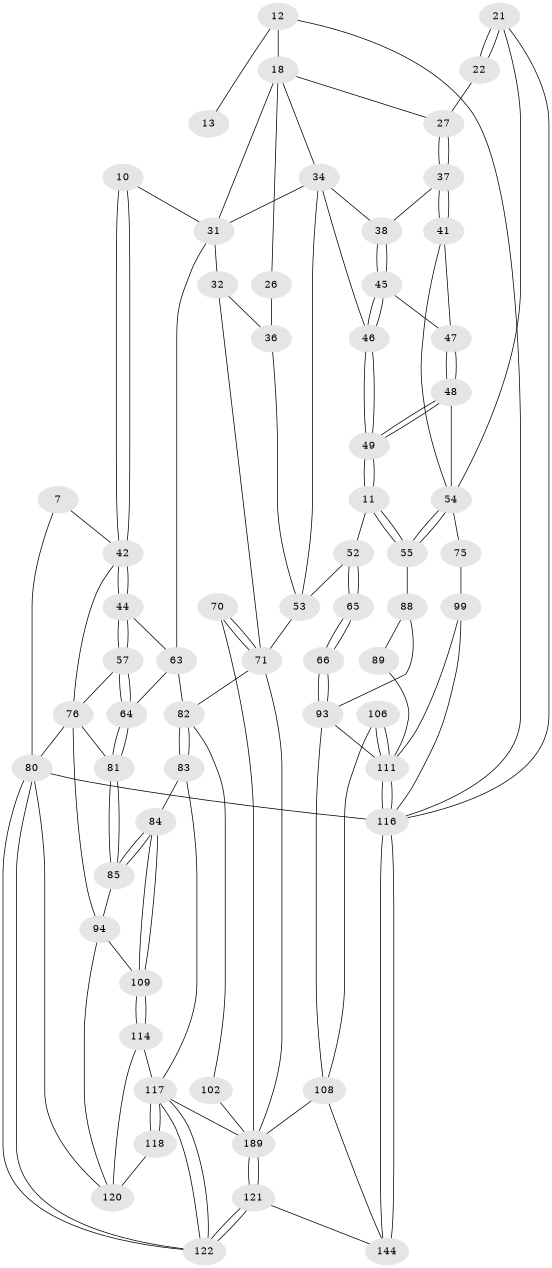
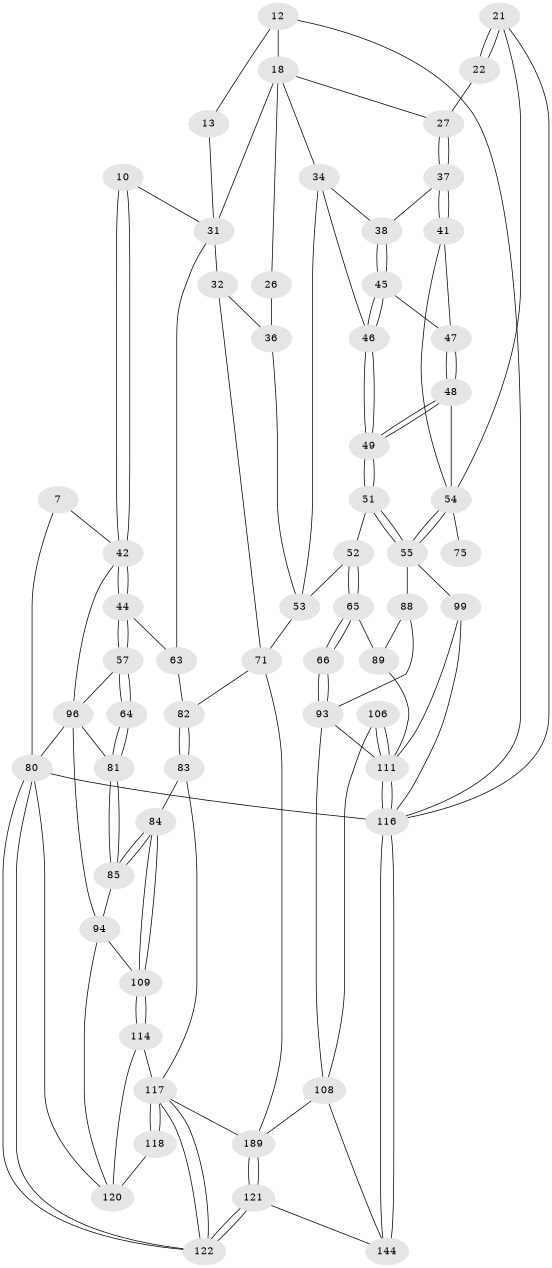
(267, 204) -> (211, 177)
(369, 500) -> (369, 500)
(461, 580) -> (434, 580)
(218, 607) -> none
none -> (366, 634)
(152, 688) -> none
(73, 715) -> (73, 715)
(211, 1090) -> none
